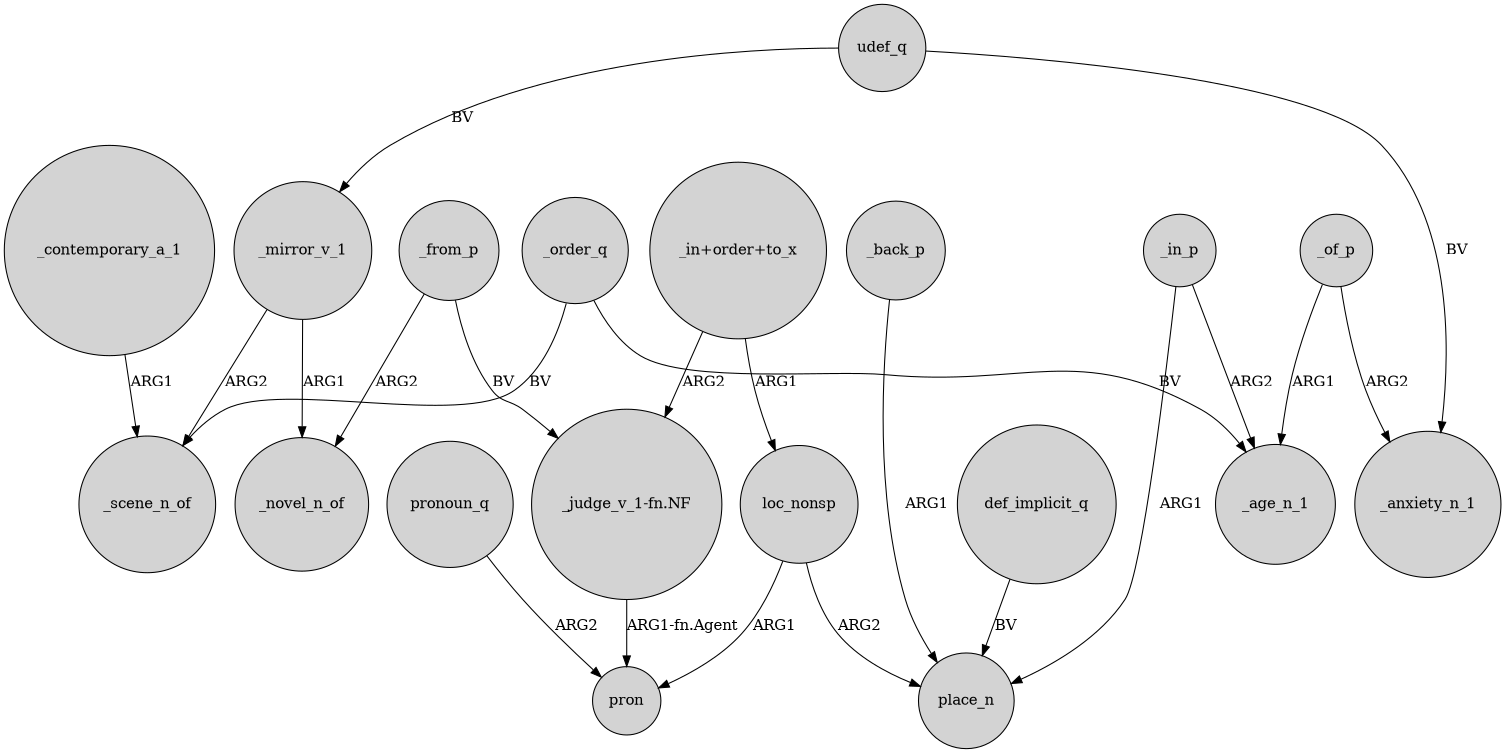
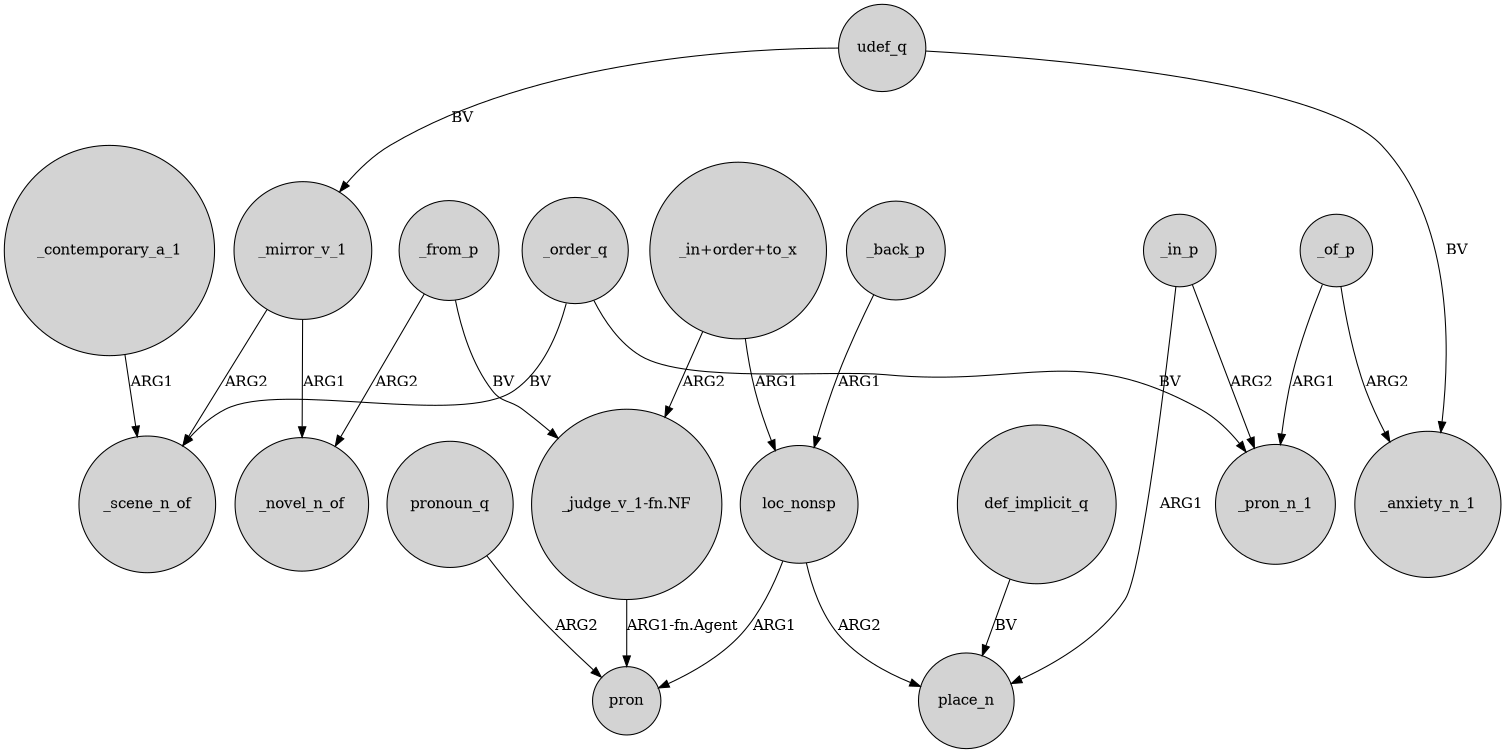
(885, 480) -> (842, 365)
(1275, 504) -> (1275, 504)
